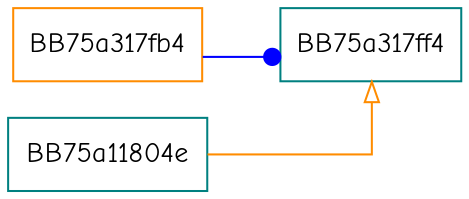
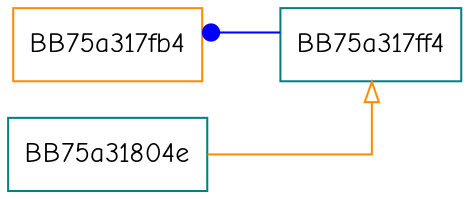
(233, 57) -> (250, 33)
(108, 154) -> (108, 154)
